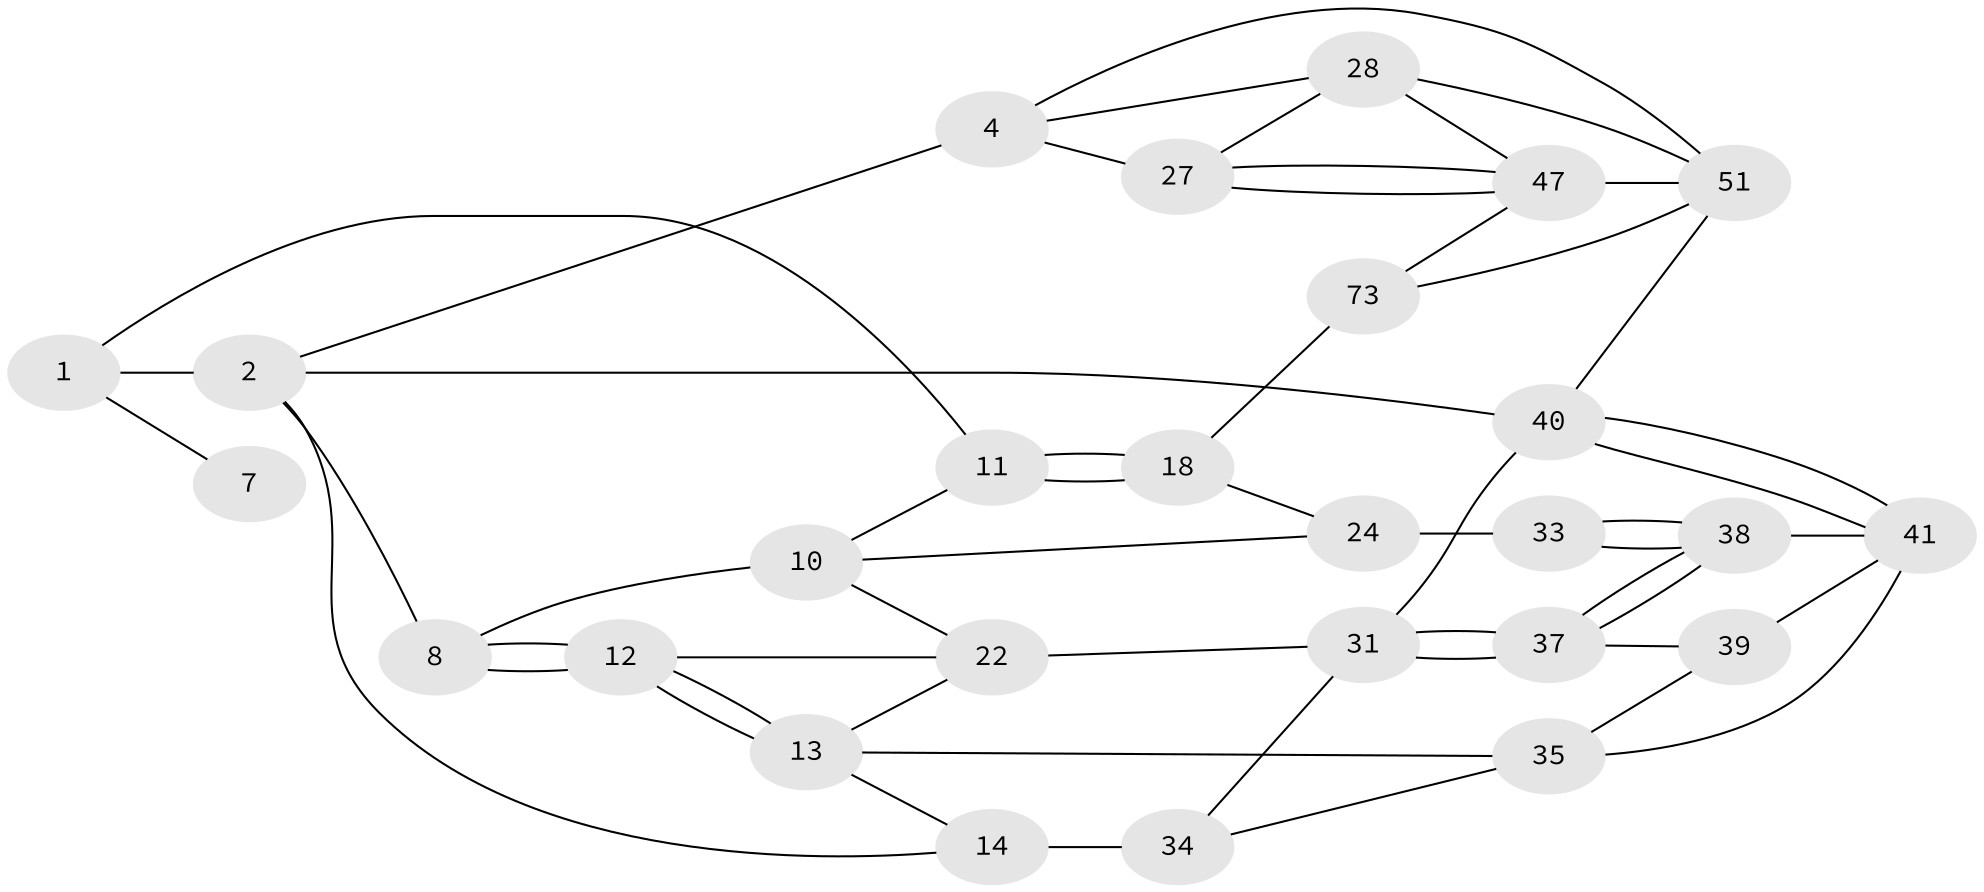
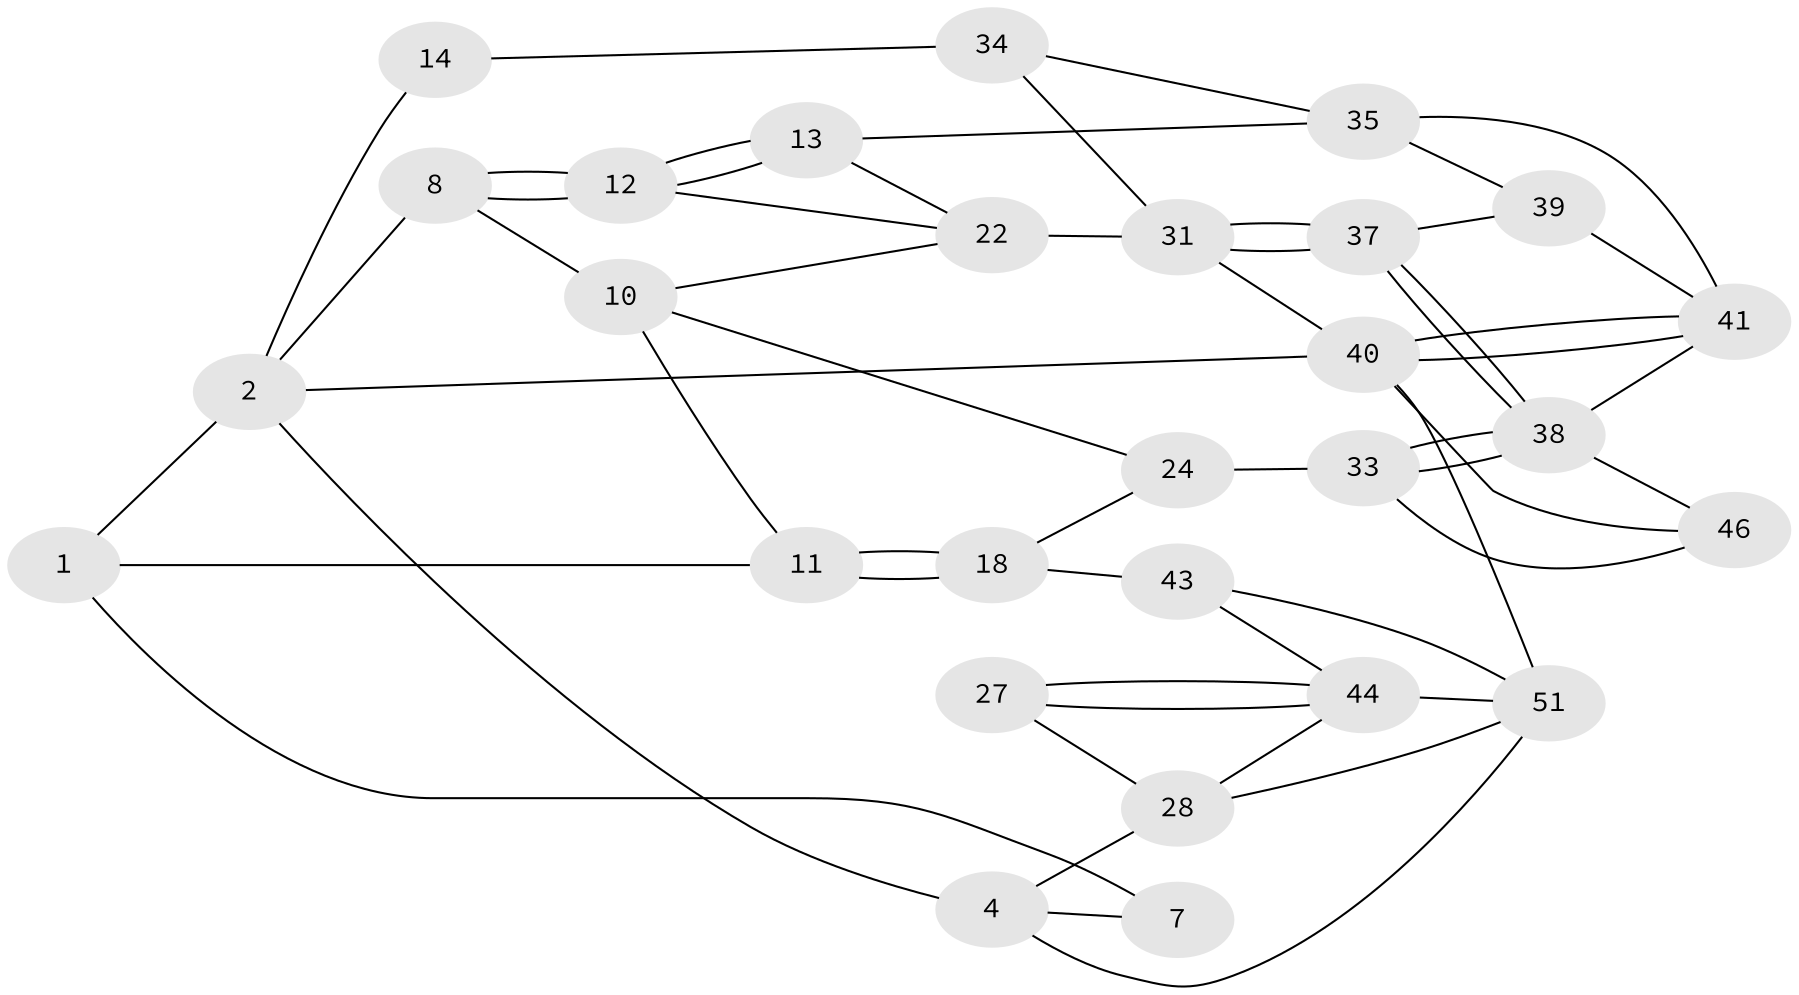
(1085, 153) -> (1085, 915)
(1549, 183) -> (1363, 695)
(1363, 296) -> (1178, 582)
none -> (1735, 530)
(899, 800) -> none
